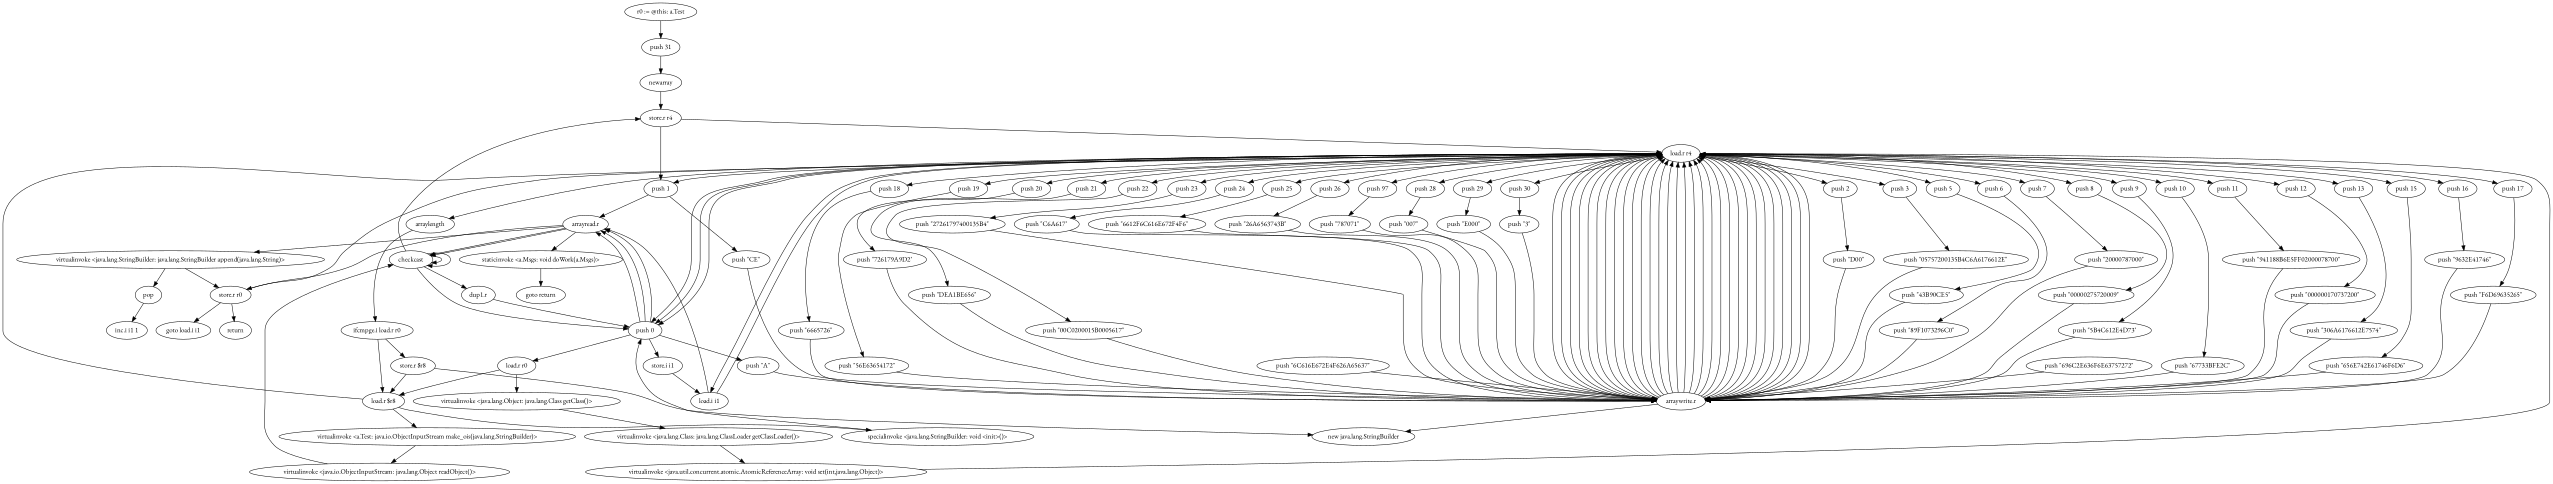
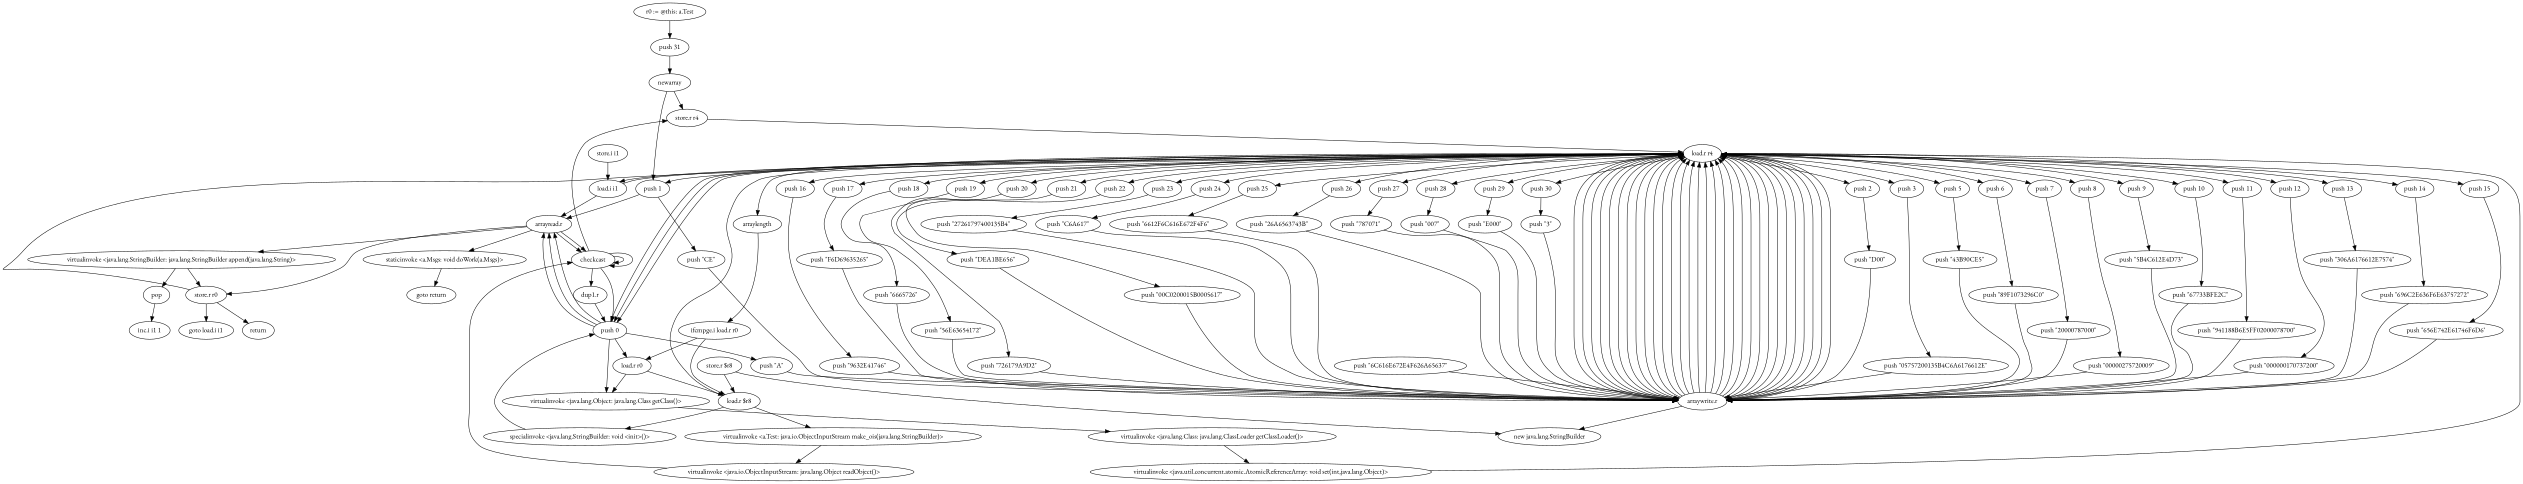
(661, 151) -> (658, 133)
(1378, 189) -> (1389, 189)
none -> (2415, 189)
(653, 346) -> (608, 363)
(393, 347) -> (675, 347)
